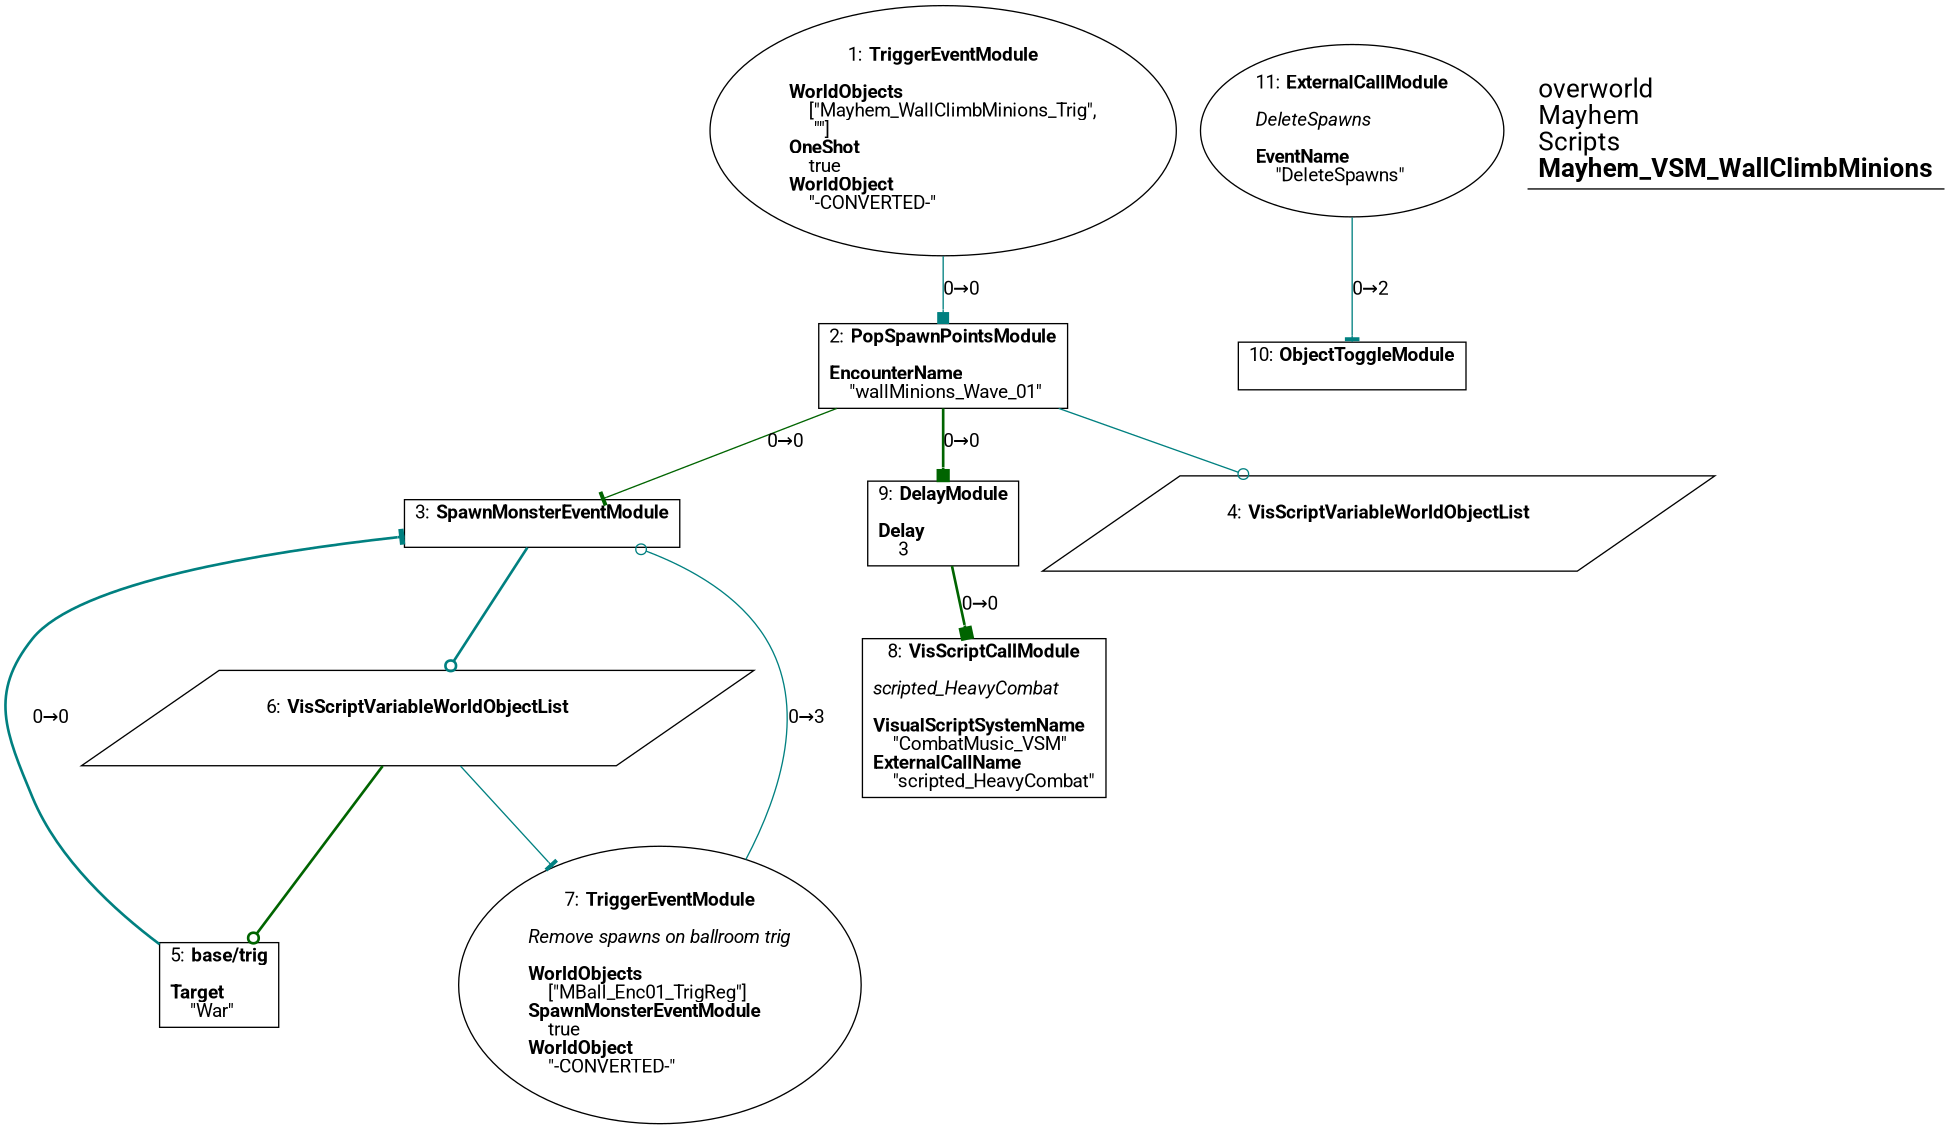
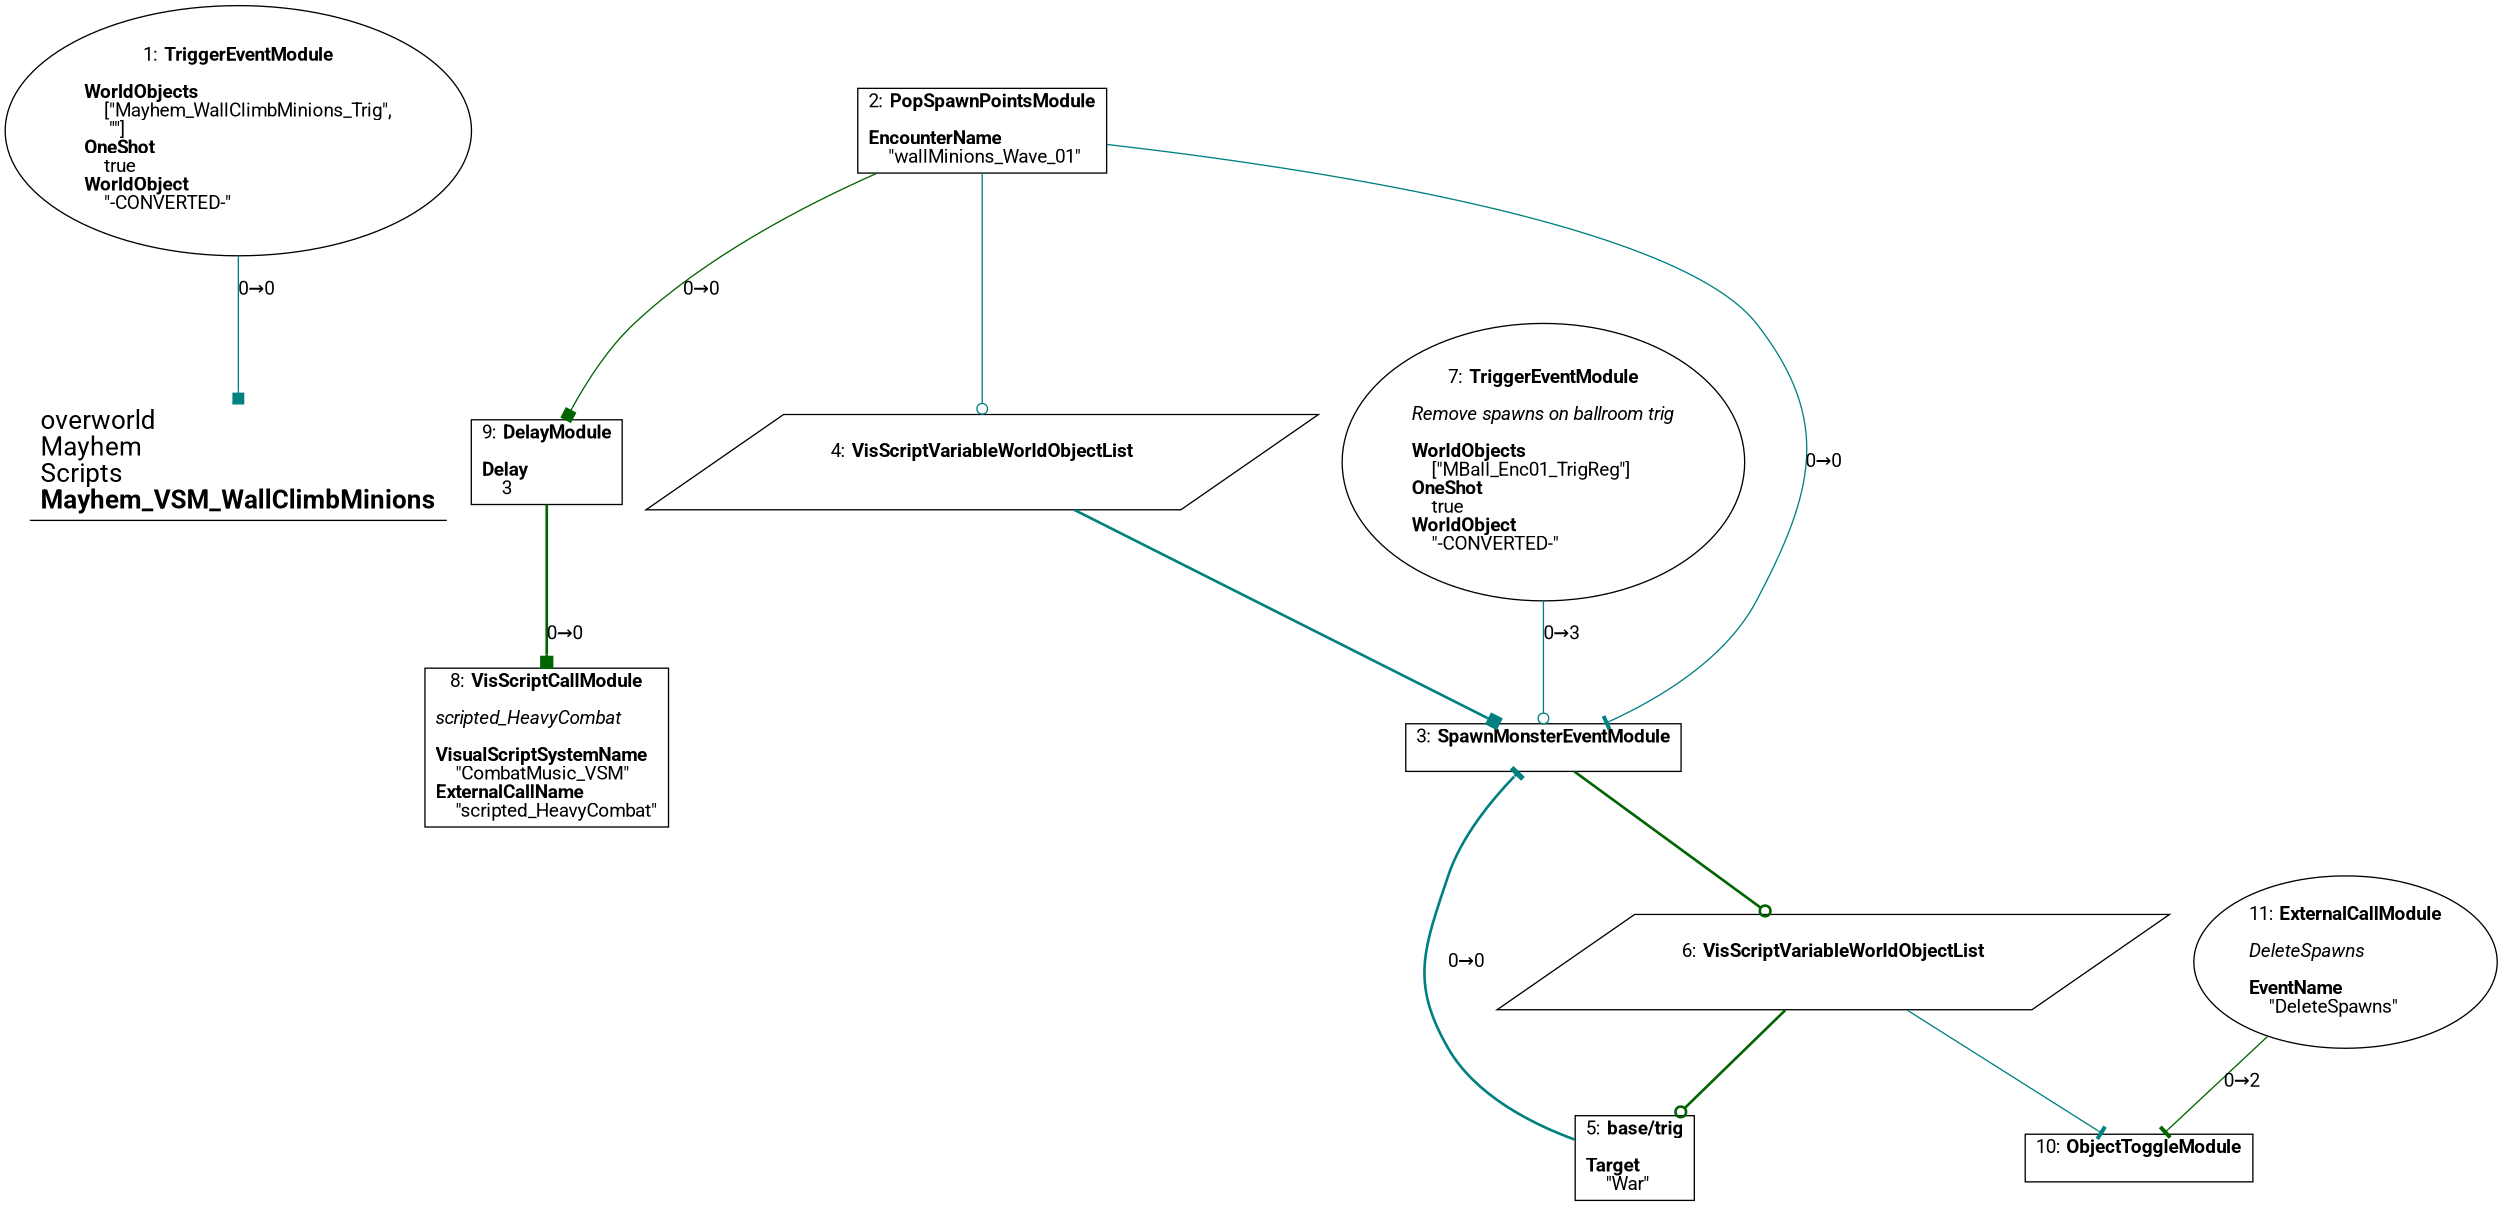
(1352, 276) -> (2218, 1083)
(943, 283) -> (238, 323)
(943, 438) -> (705, 267)
(722, 453) -> (1678, 270)
(491, 604) -> (1668, 840)
none -> (1281, 614)
(504, 814) -> (2002, 1070)
(645, 1011) -> (1447, 489)
